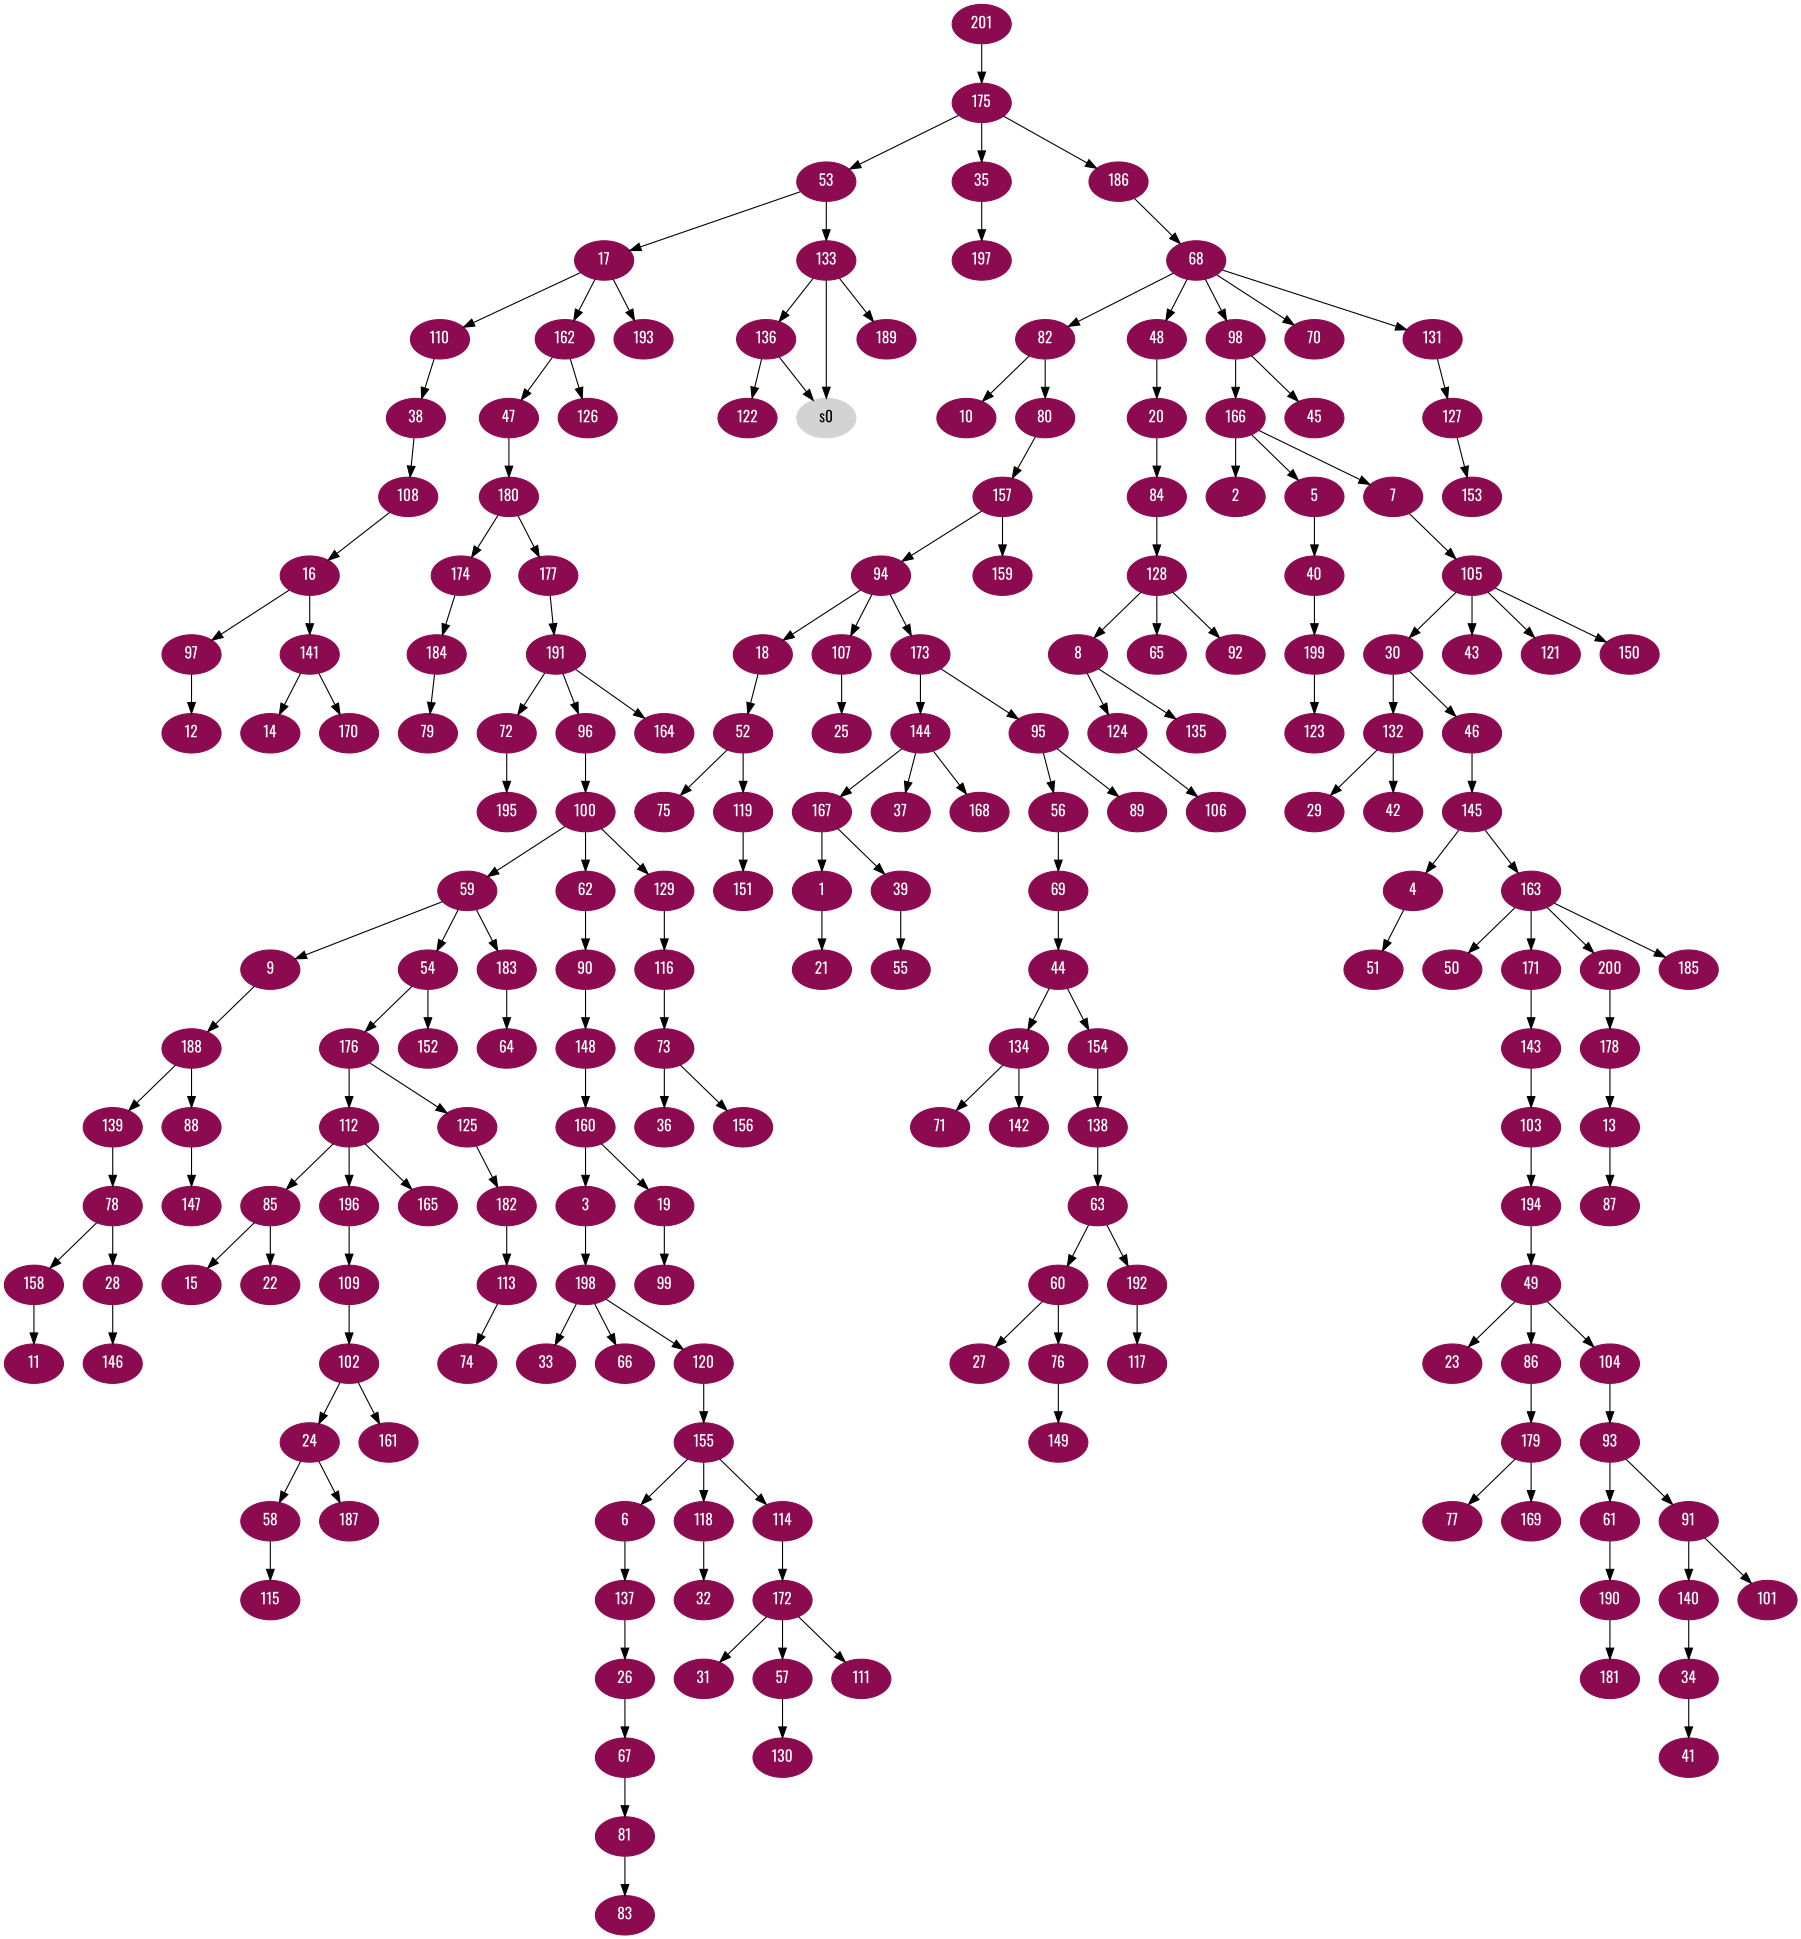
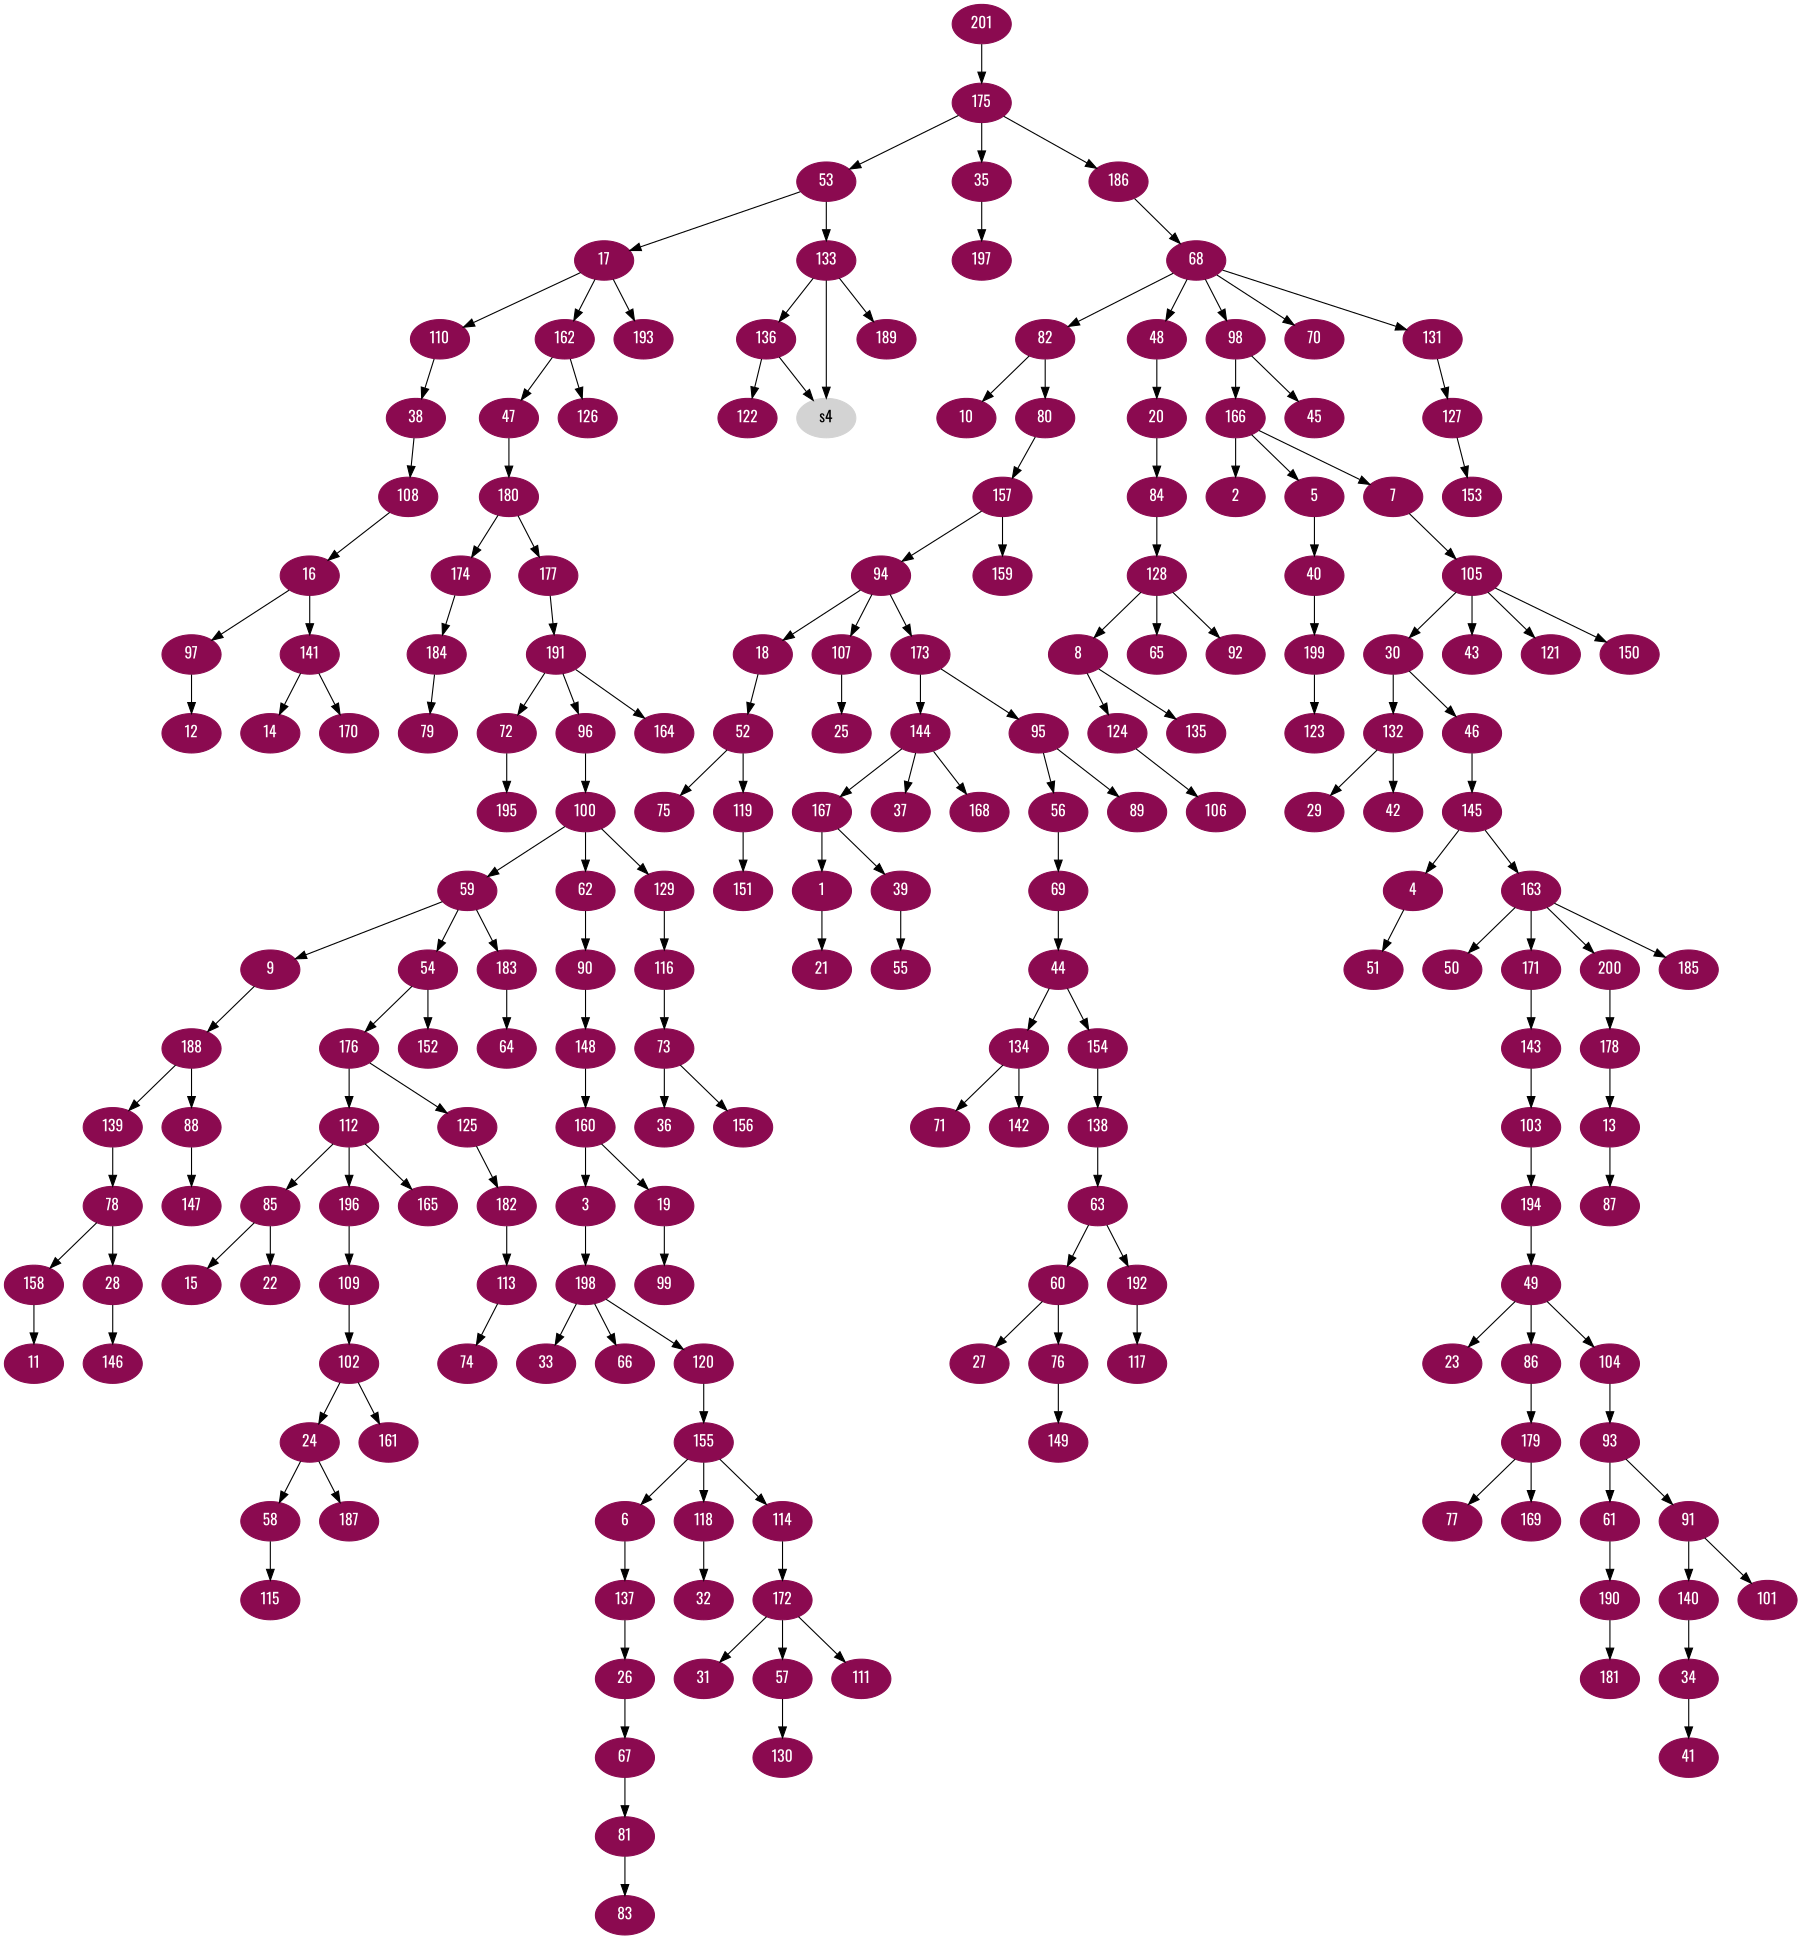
(826, 418) -> (826, 418)
